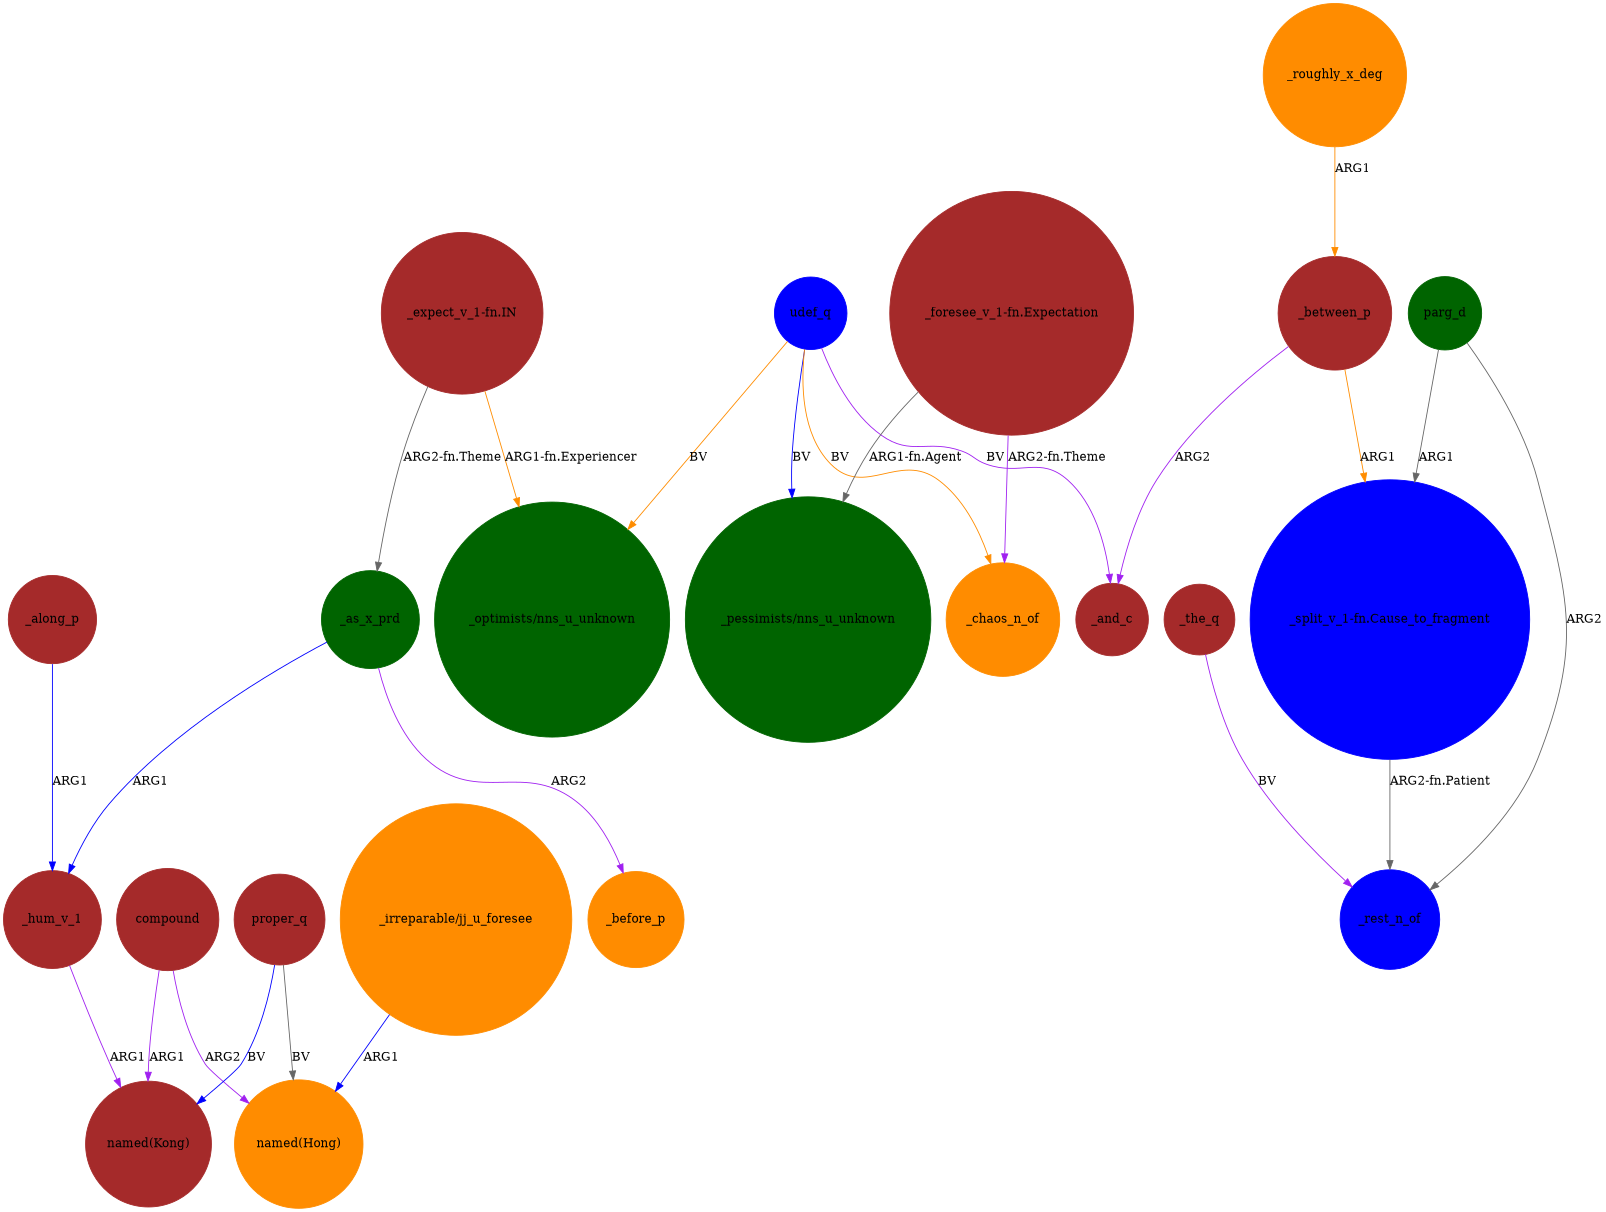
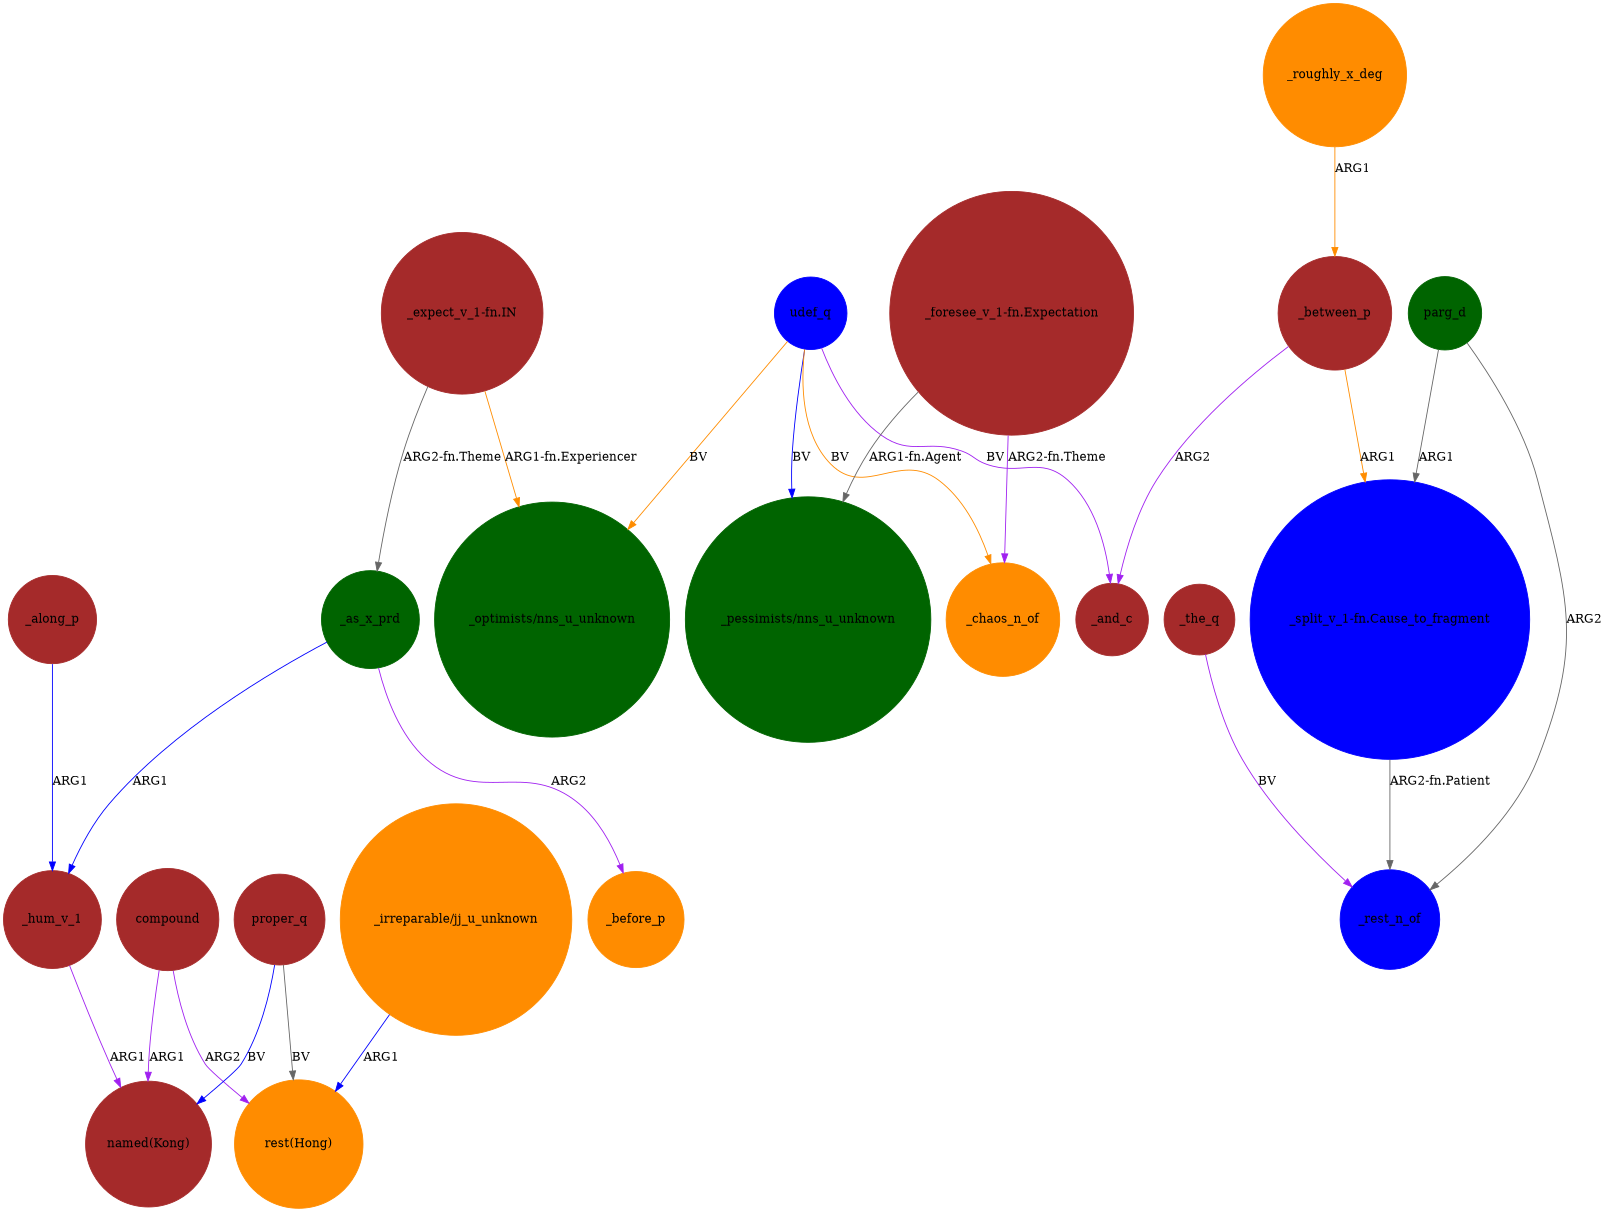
(456, 920) -> (456, 920)
(299, 1144) -> (299, 1144)
